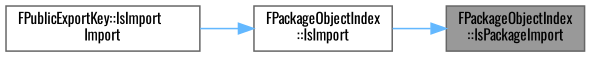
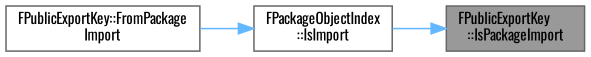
(103, 29) -> (103, 29)
(515, 29) -> (515, 29)
